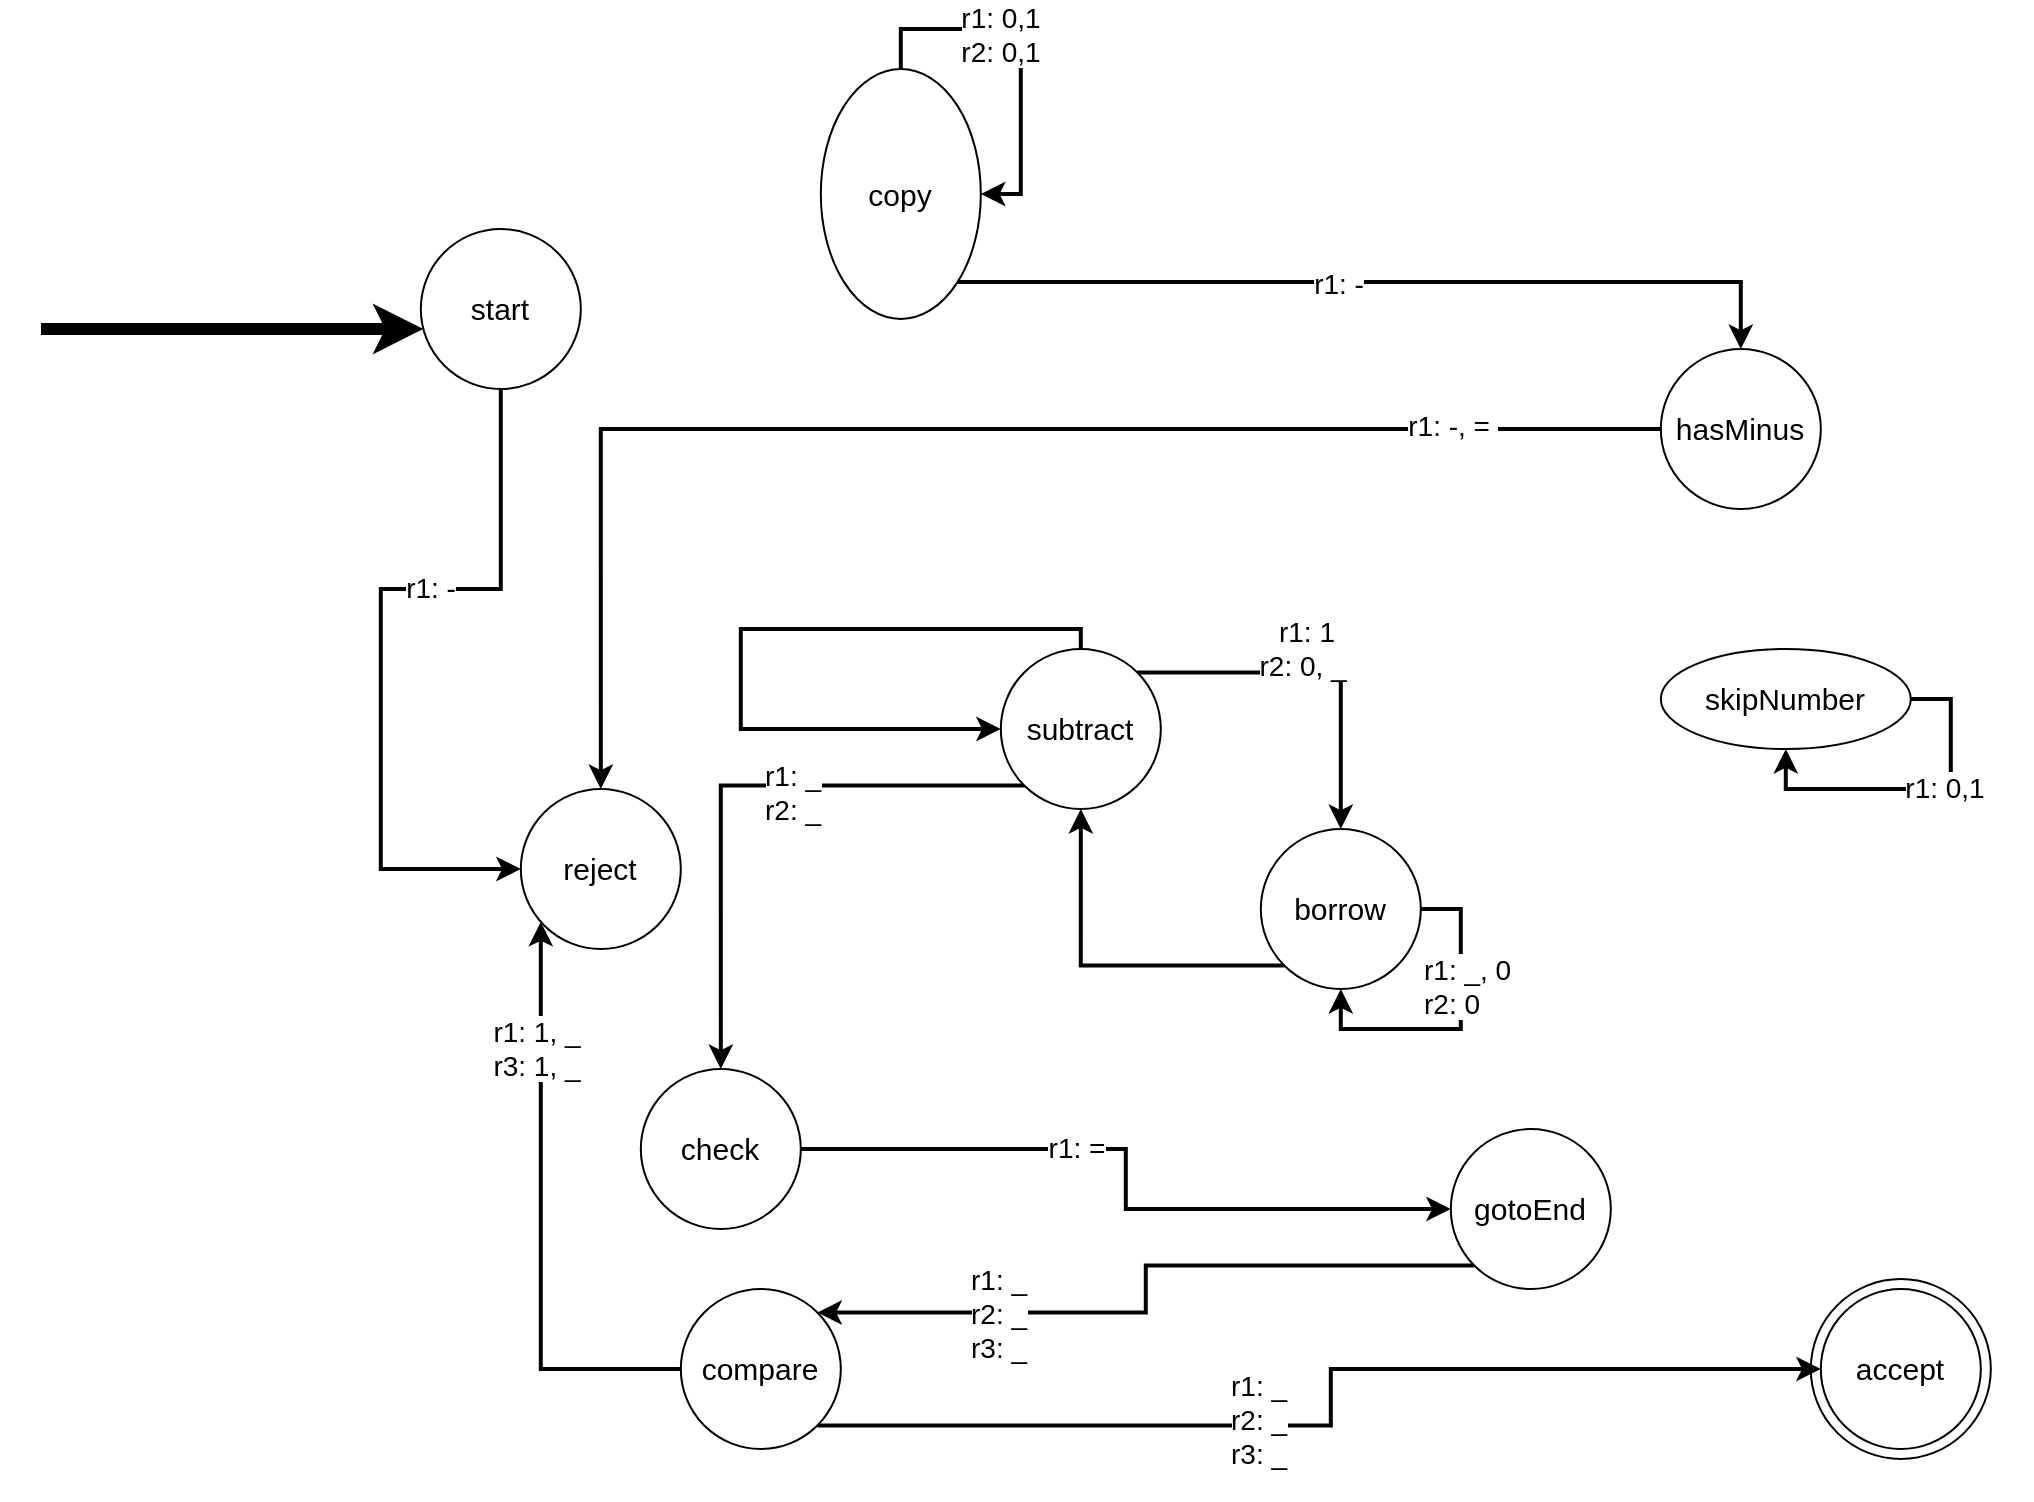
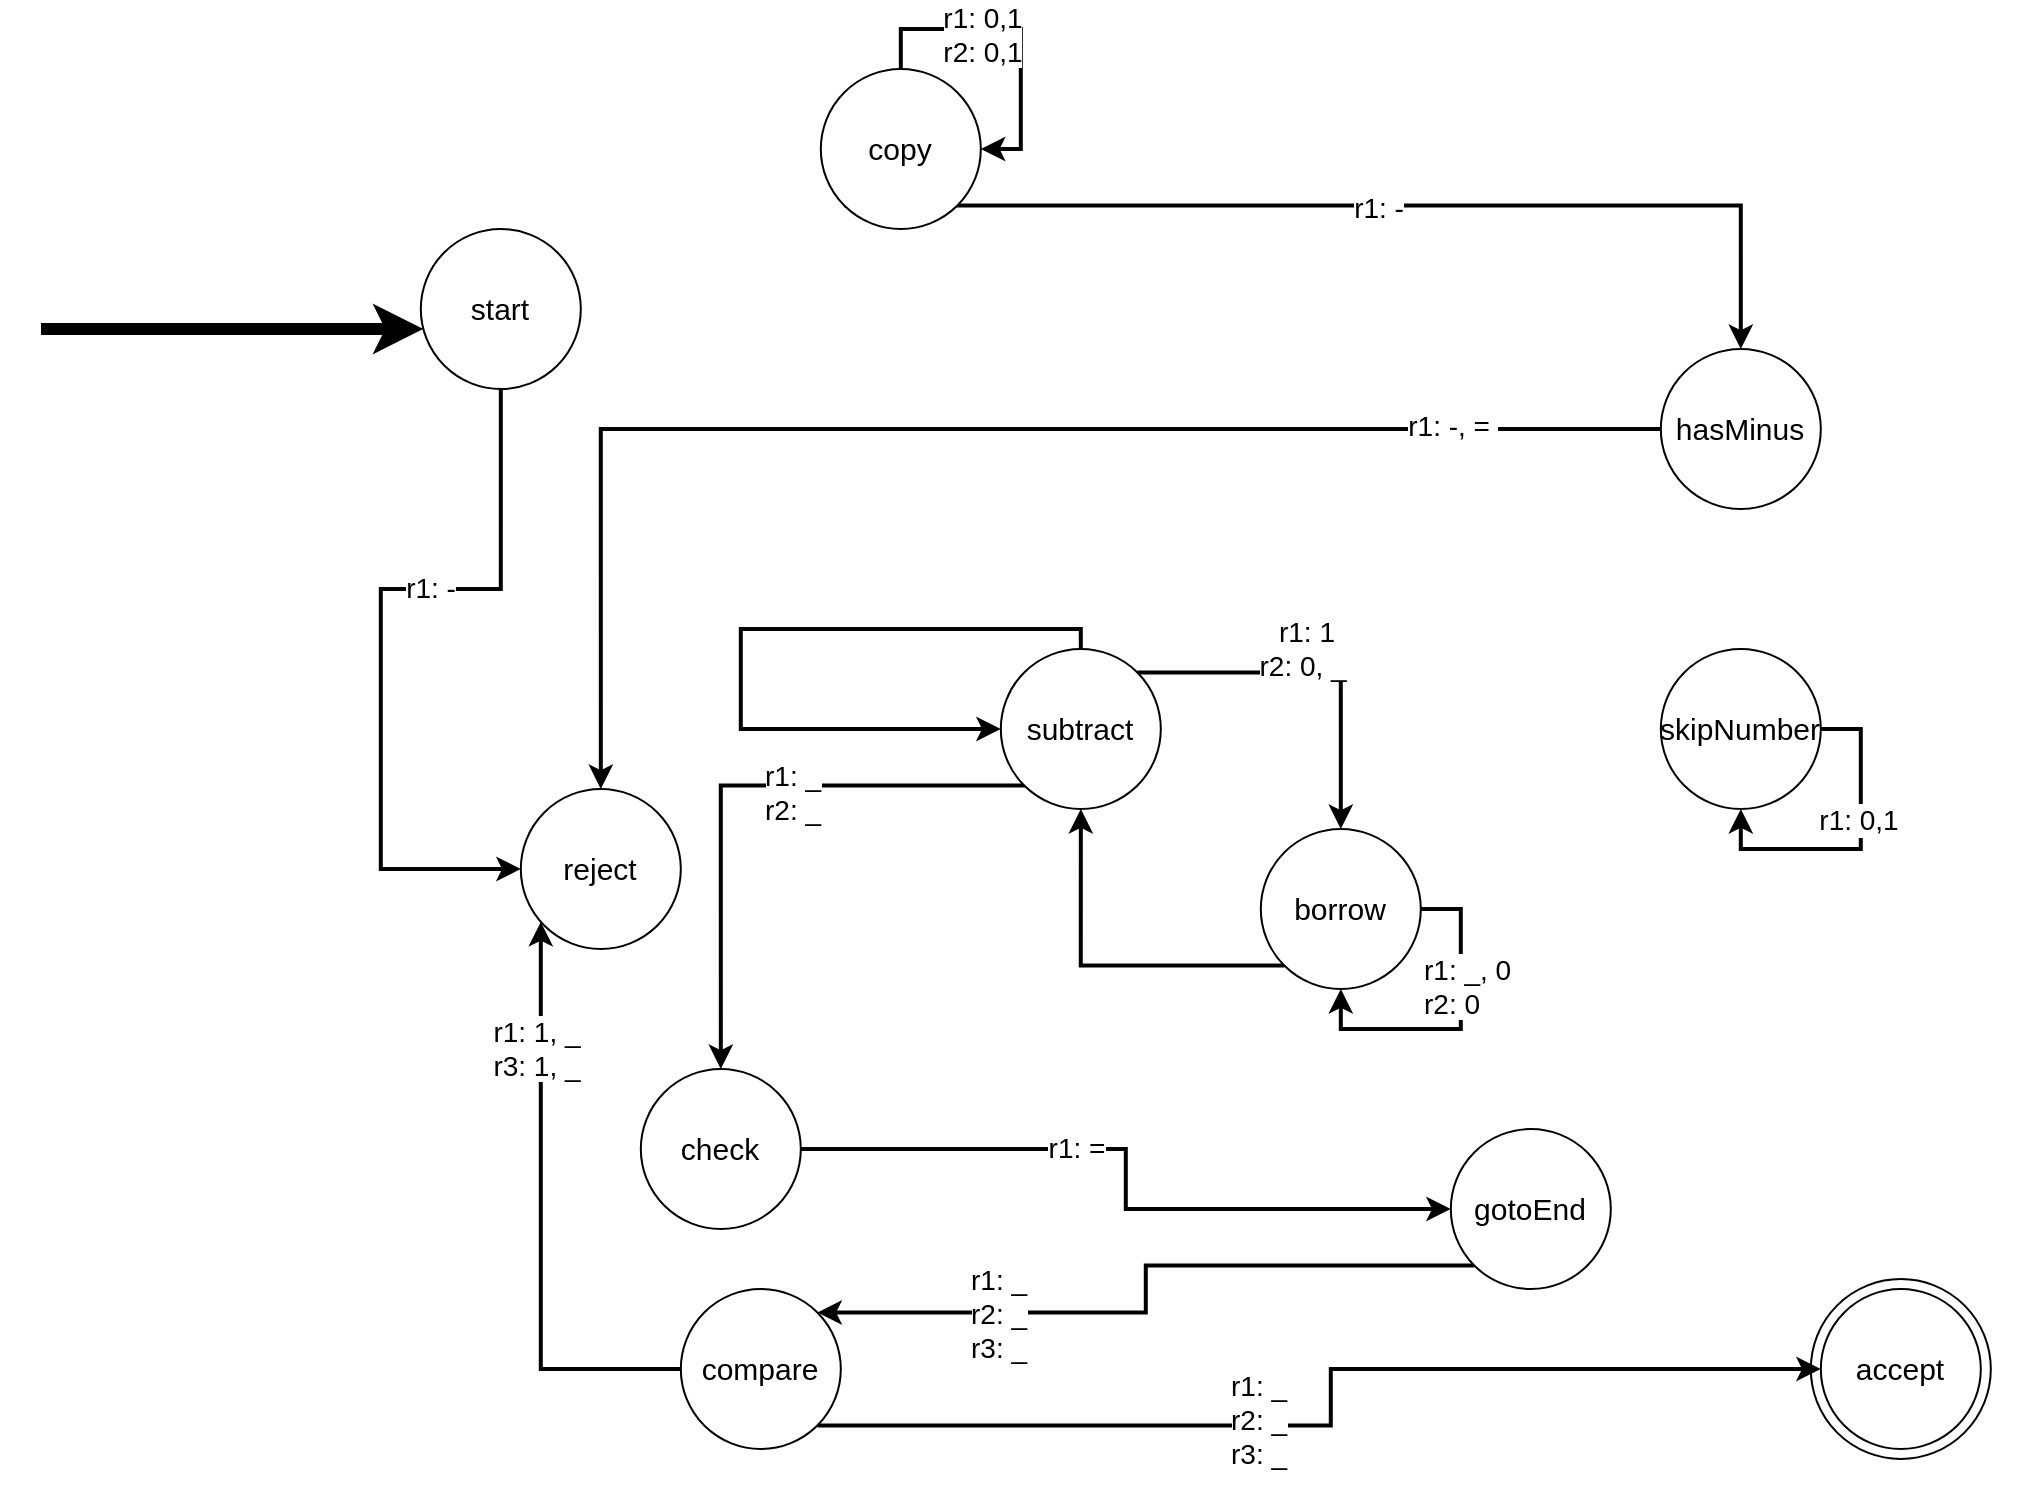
(901, 194) -> (901, 149)
(1786, 699) -> (1741, 729)
